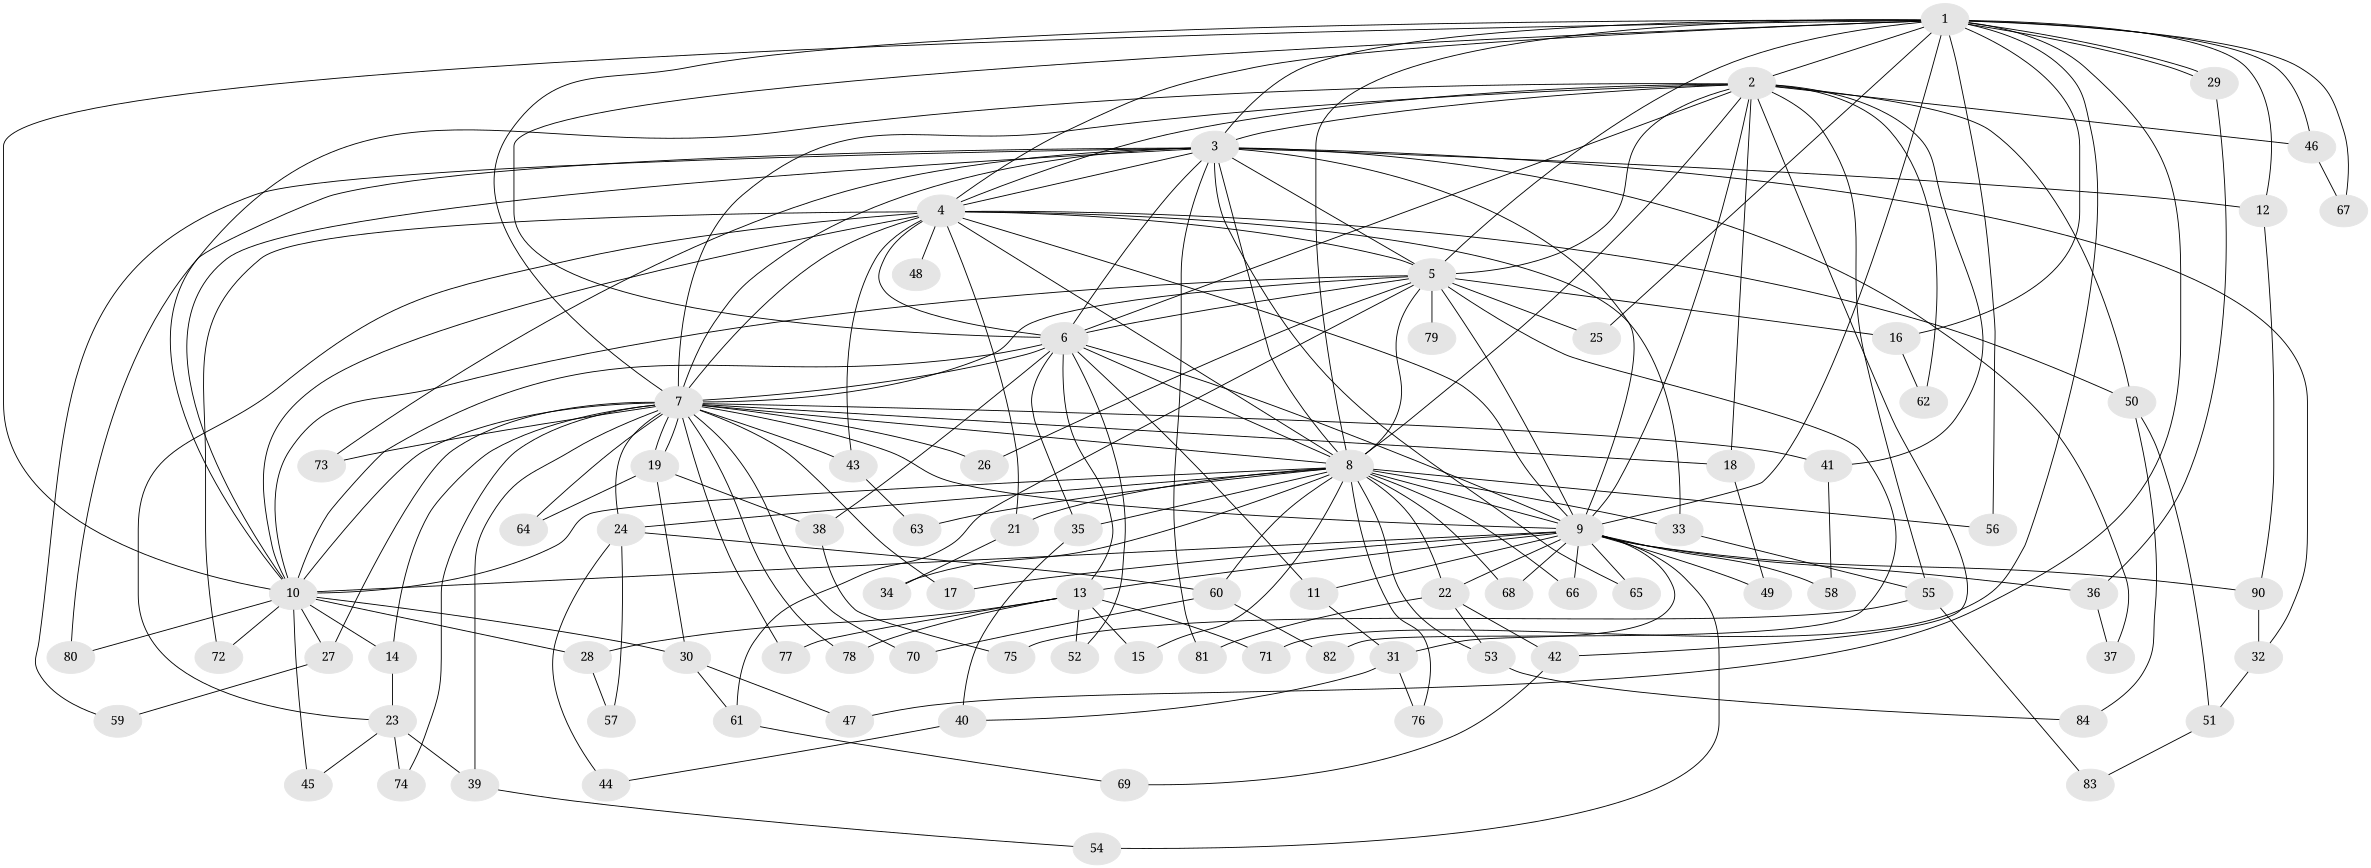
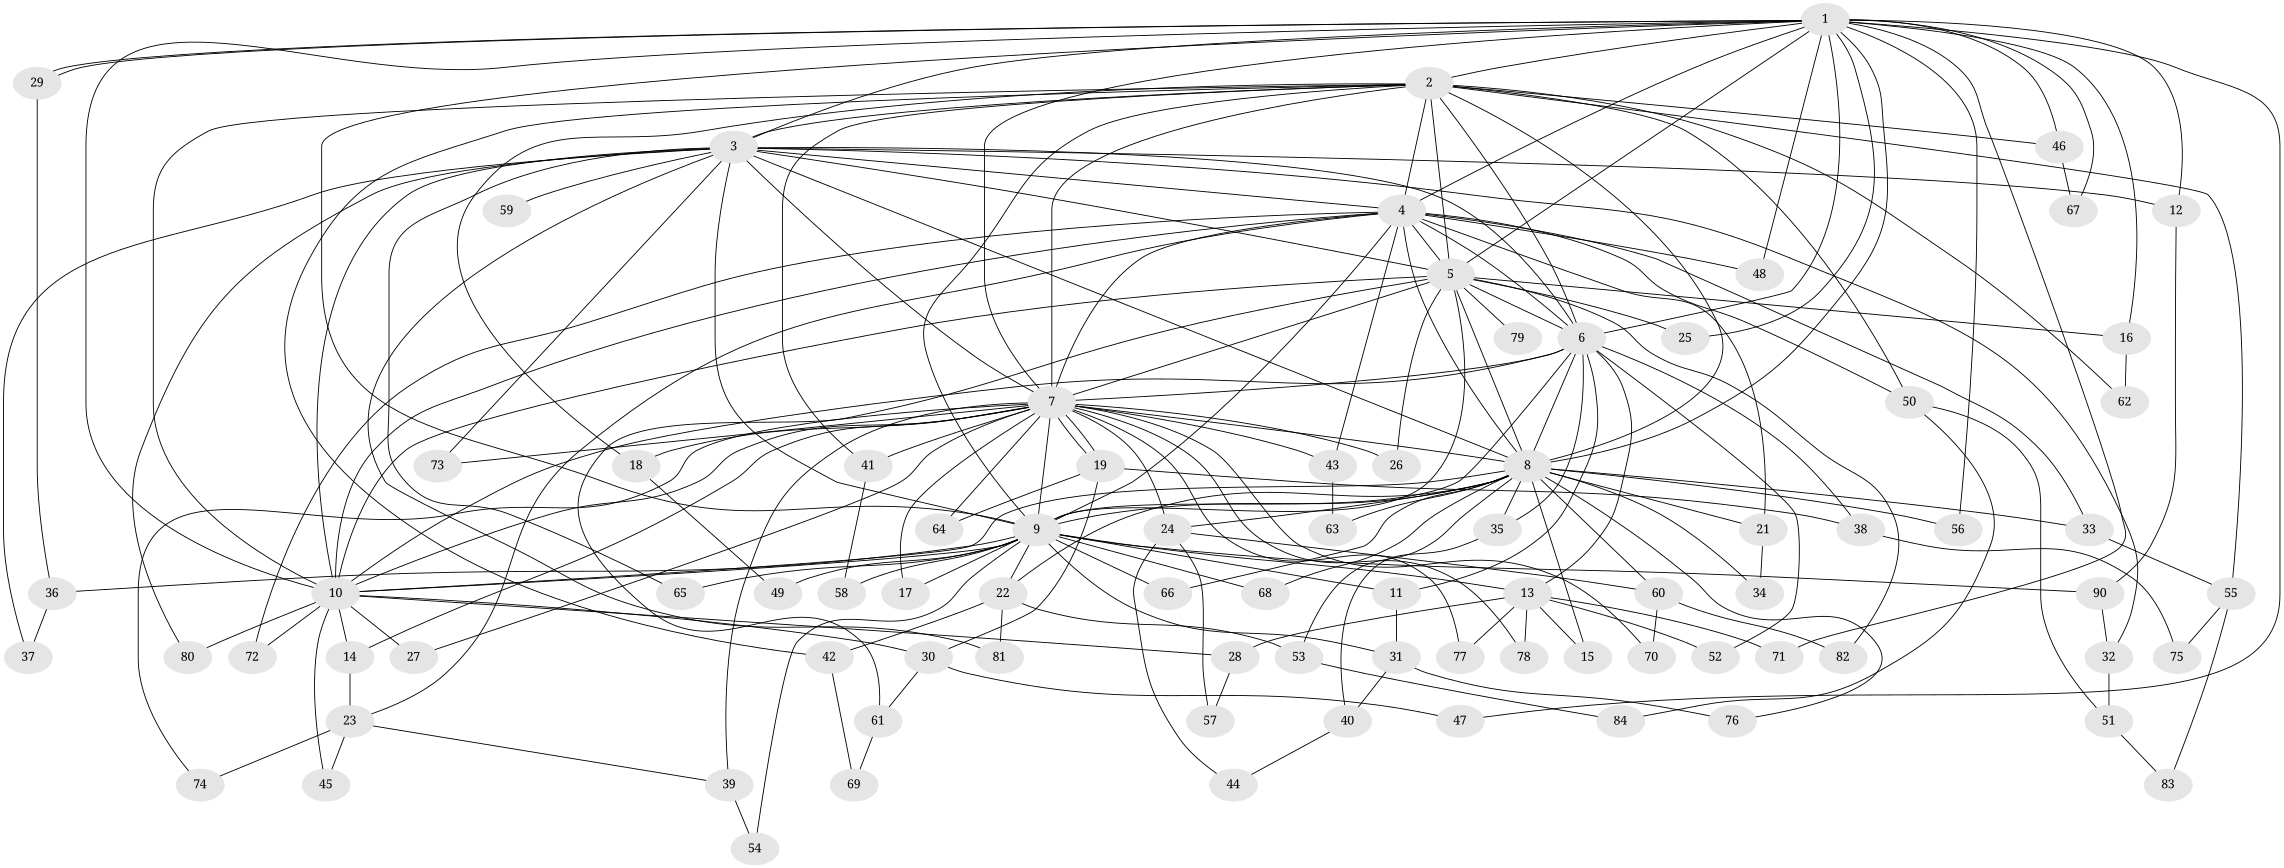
none -> (1793, 147)
(232, 687) -> none
